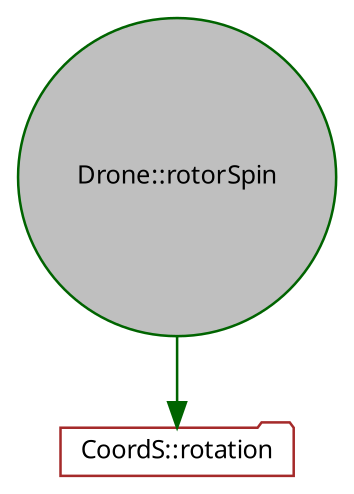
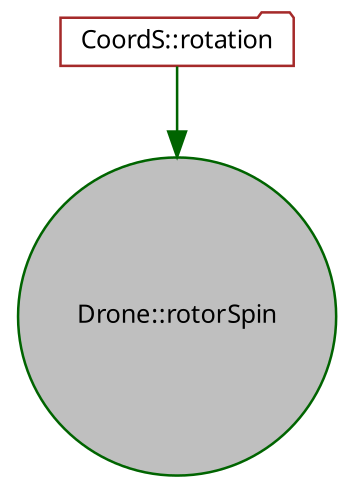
(177, 369) -> (177, 99)
